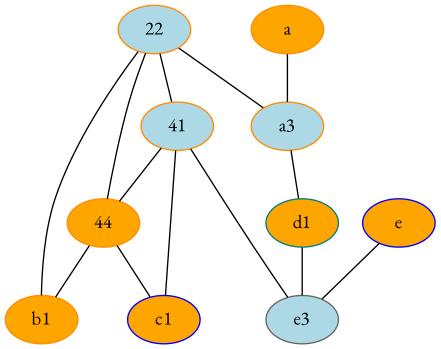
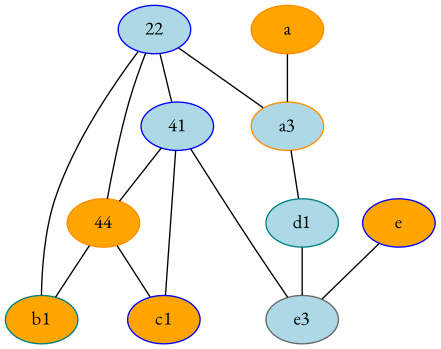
(154, 30) -> (154, 30)
(177, 126) -> (177, 126)
(302, 223) -> (302, 223)
(42, 320) -> (42, 320)
